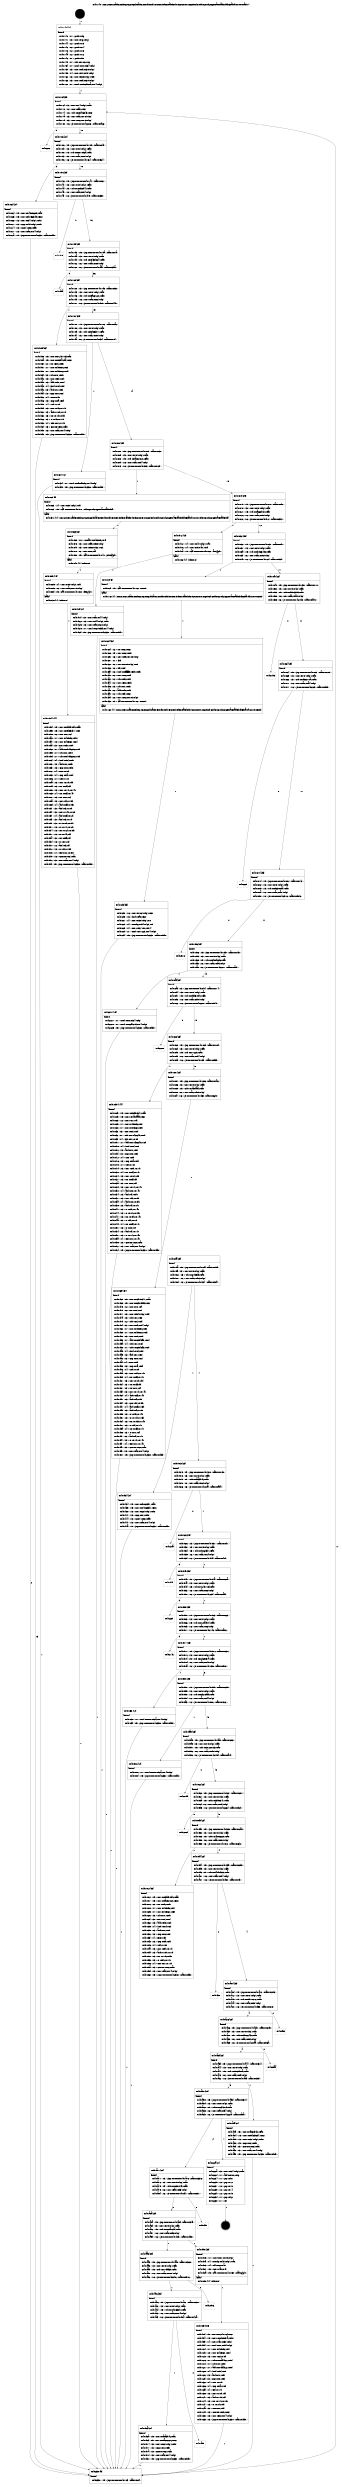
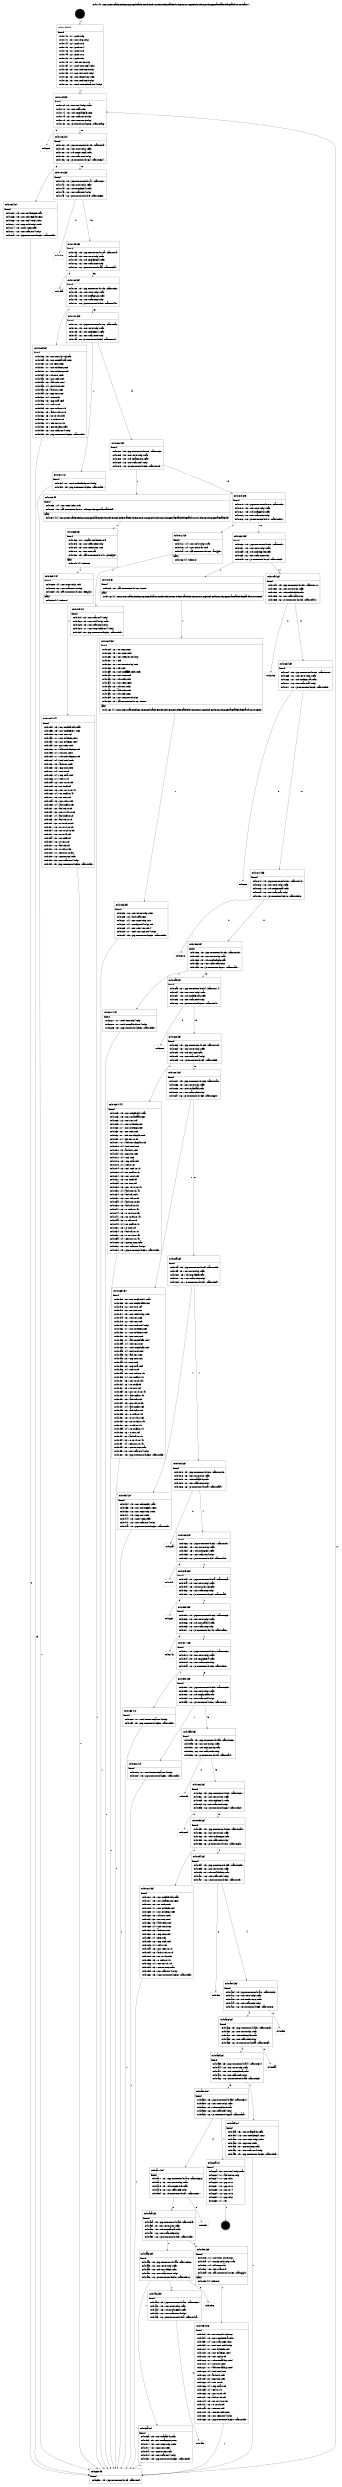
none -> (194, 1177)
none -> (135, 2223)
(170, 2372) -> (139, 2352)
